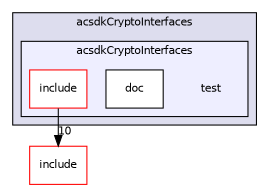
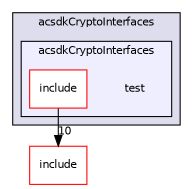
(135, 89) -> none
